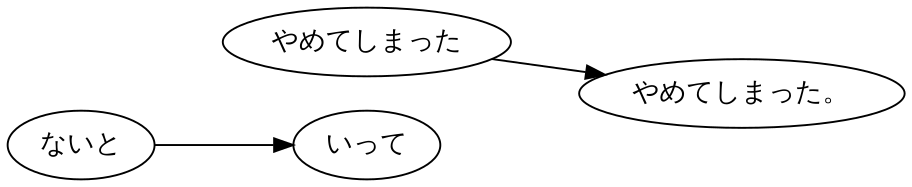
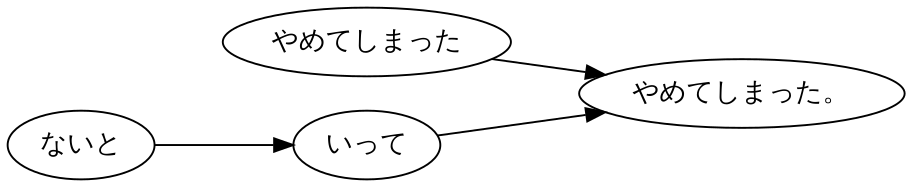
none -> (512, 125)
